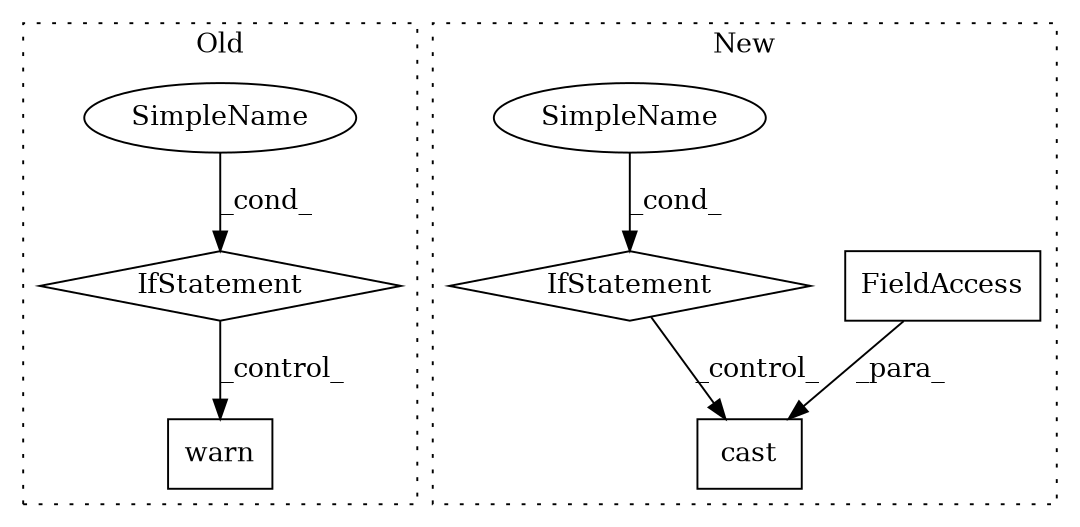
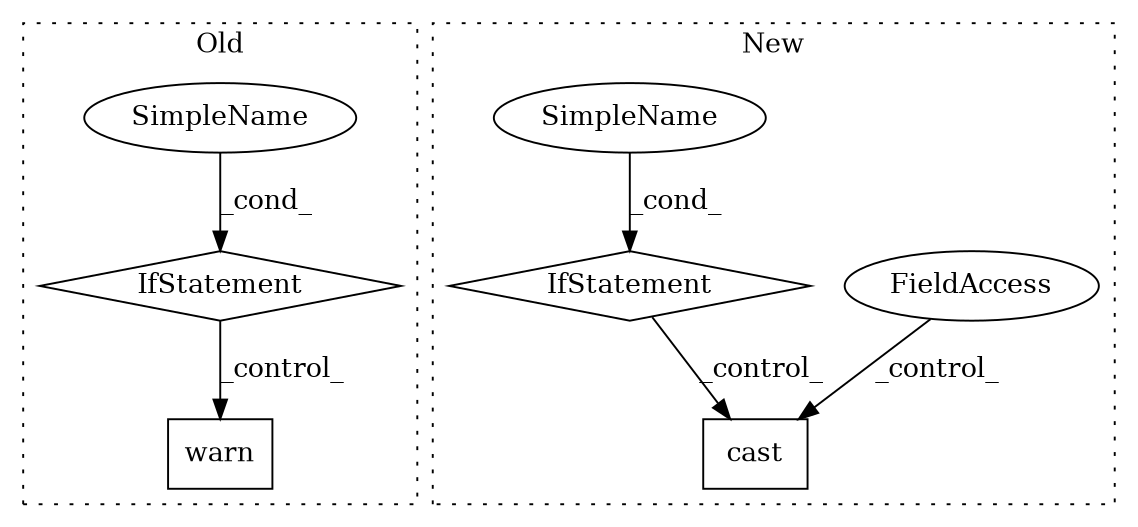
(943, 286) -> (972, 286)
(900, 370) -> (937, 370)
